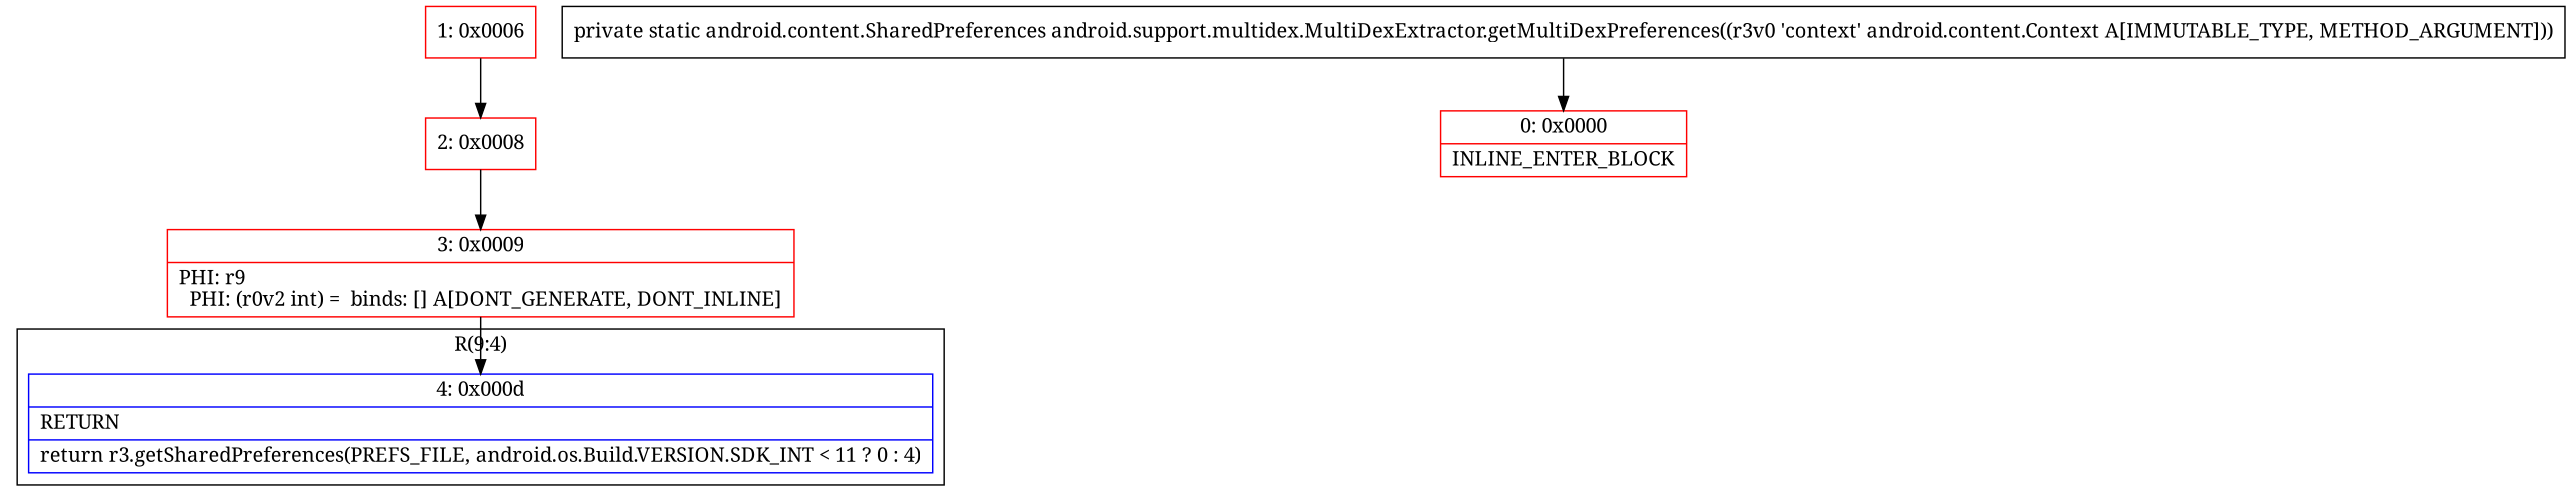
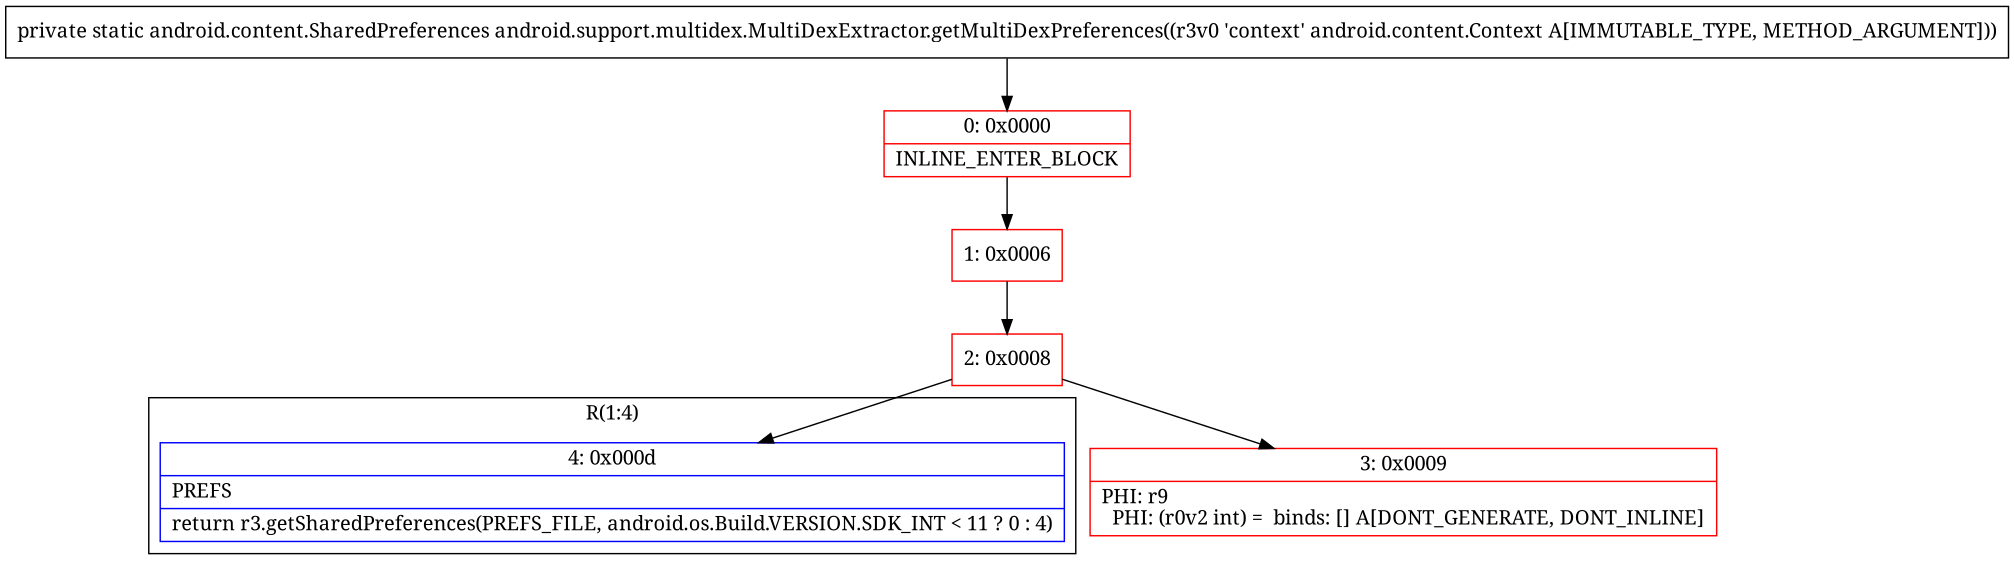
none -> (1007, 196)
(481, 338) -> (862, 409)
(481, 345) -> (612, 414)
(80, 423) -> (202, 491)
